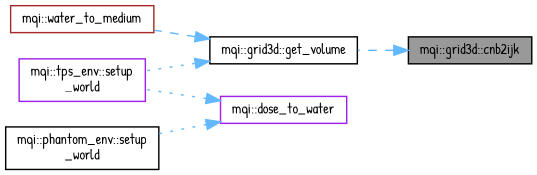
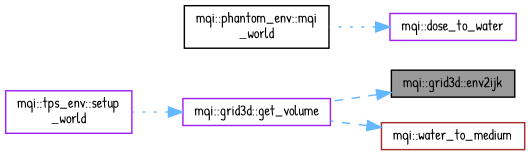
(175, 33) -> (349, 123)
(284, 50) -> (257, 112)
(470, 50) -> (453, 84)
(176, 94) -> none
(82, 148) -> (257, 27)
